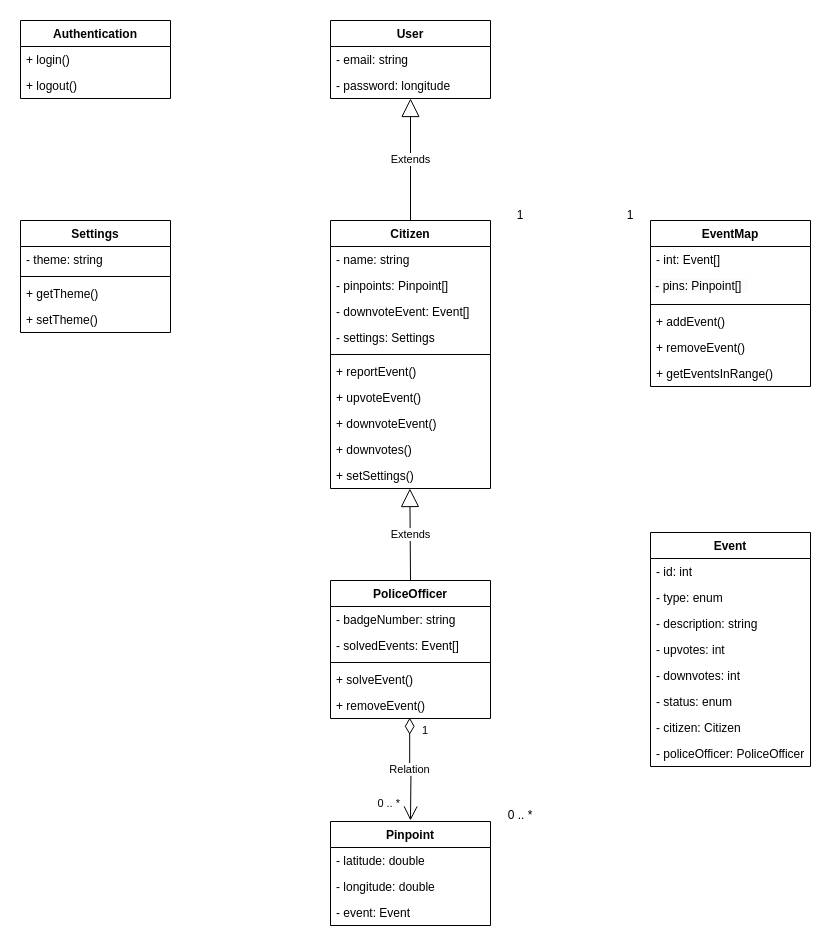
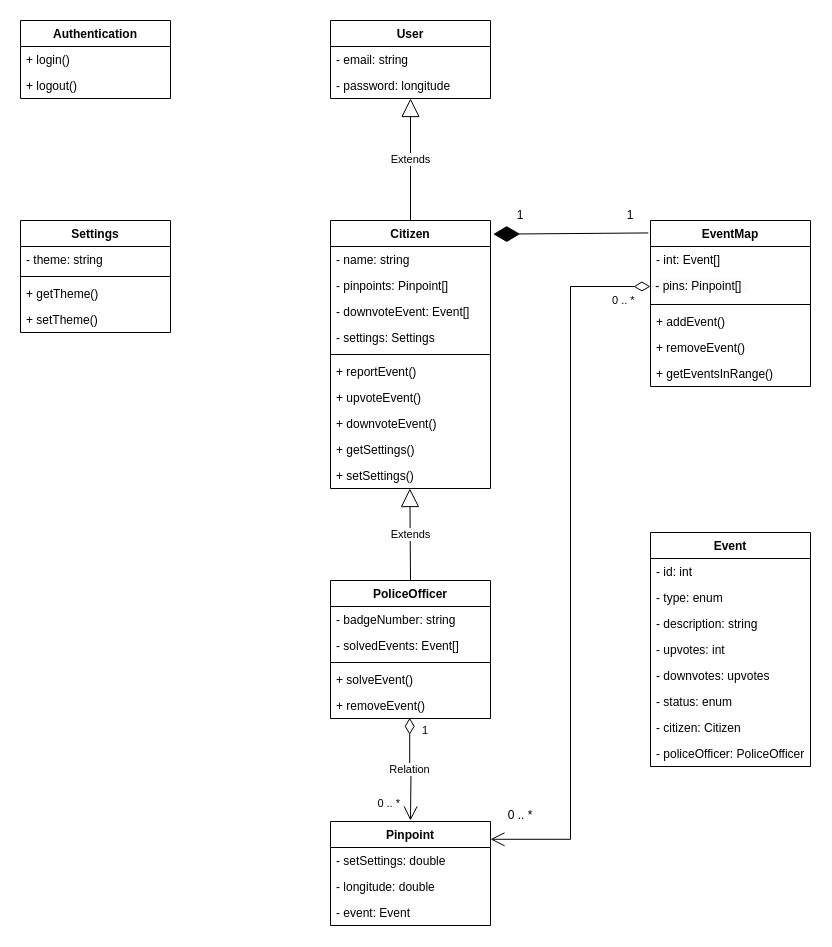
none -> (584, 233)
(378, 450) -> (383, 450)
none -> (571, 569)
(704, 676) -> (719, 676)
(387, 861) -> (399, 861)
